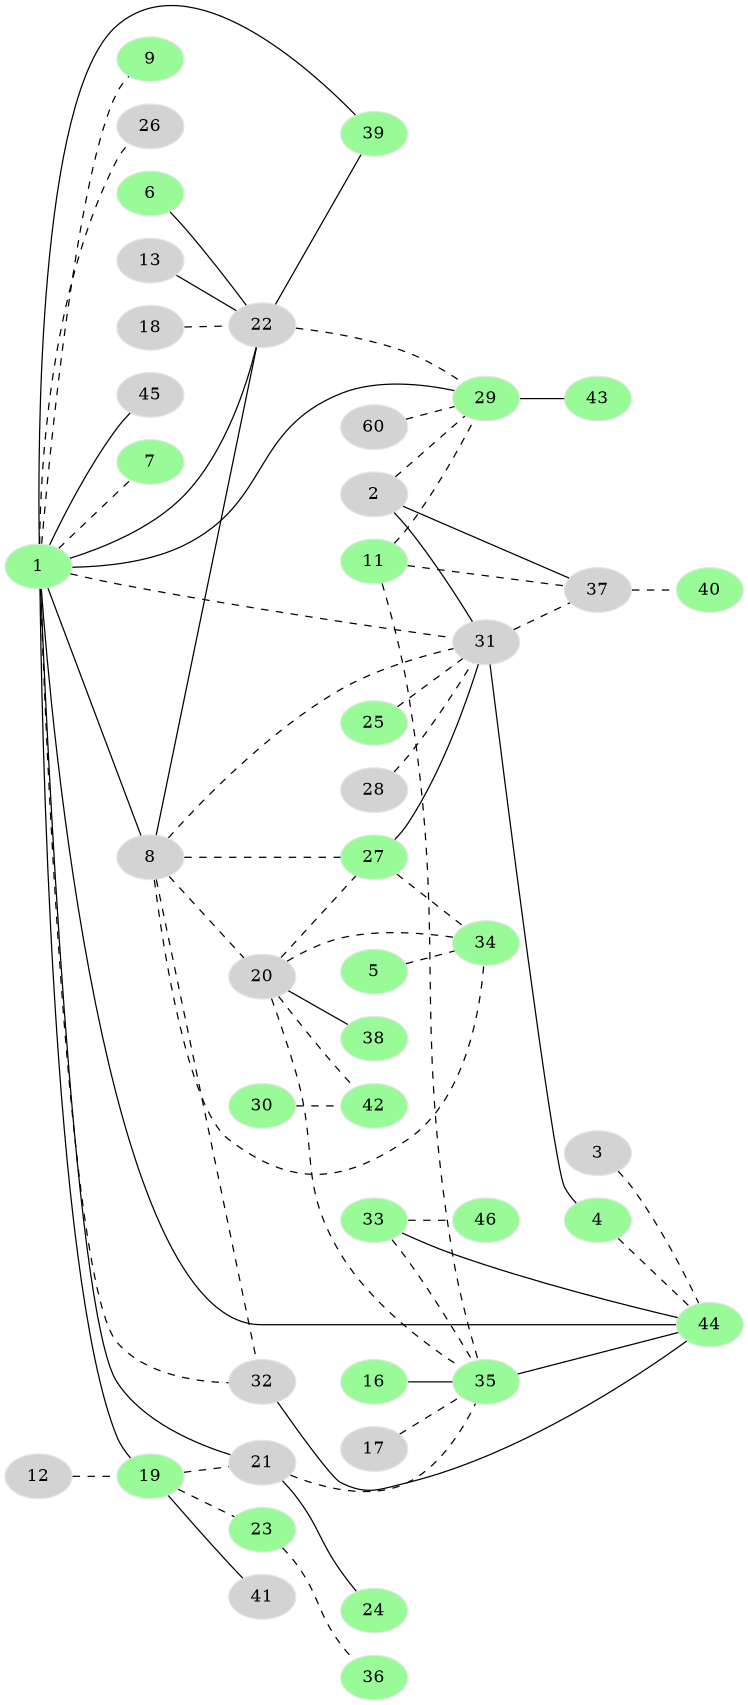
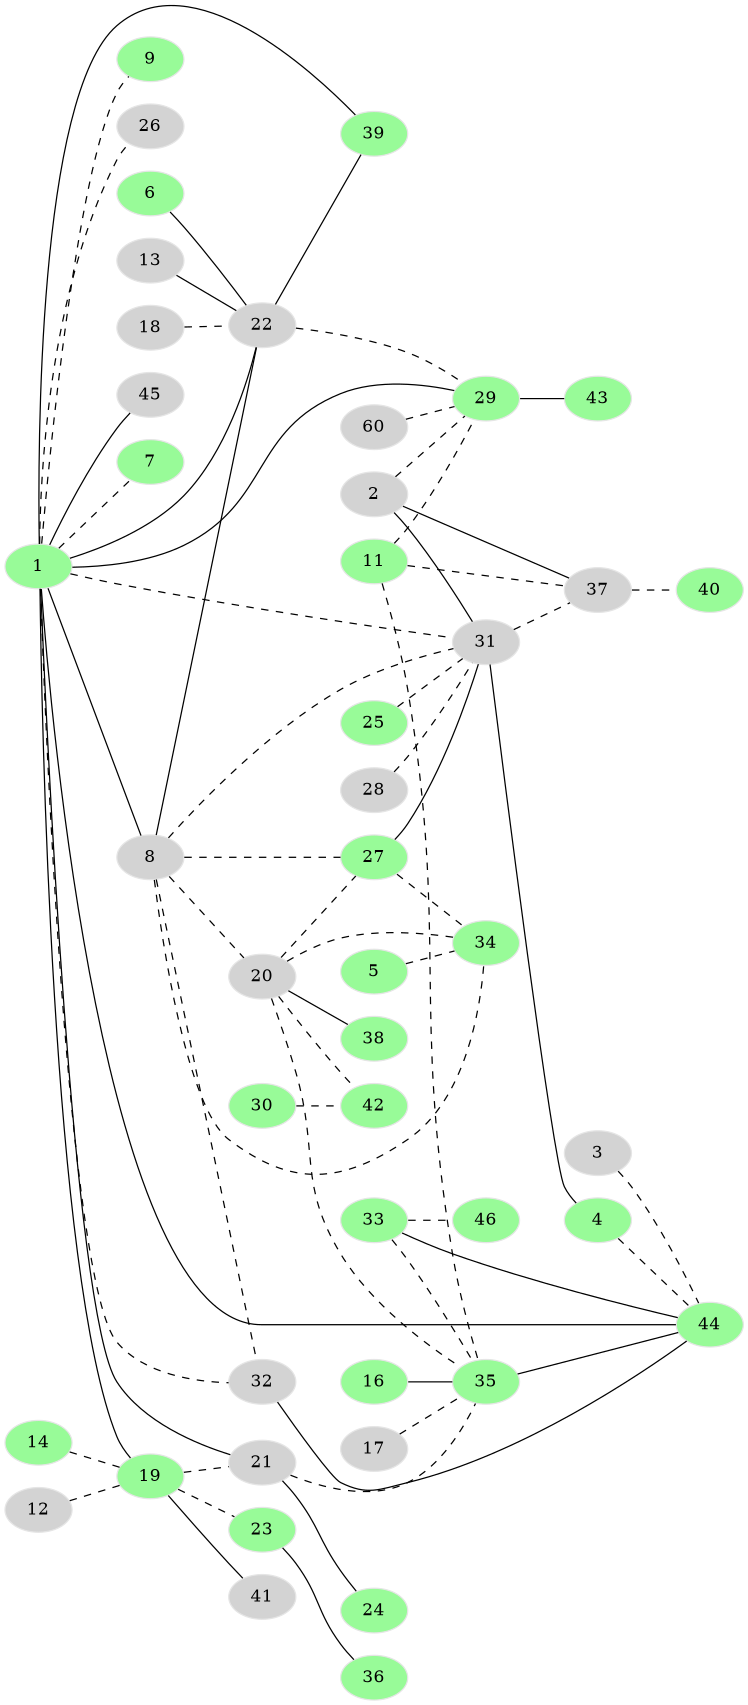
none -> (39, 1443)
(318, 1604) -> (318, 1604)
